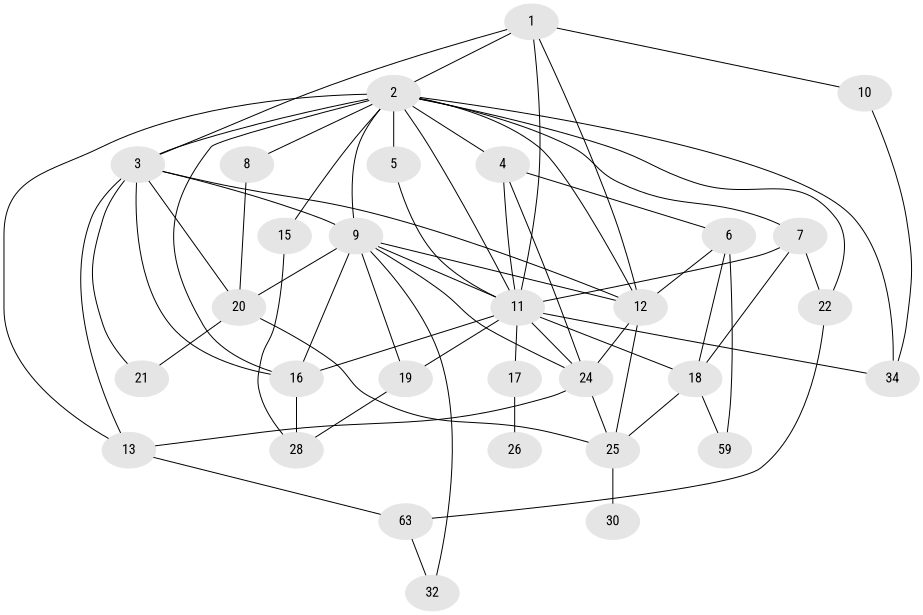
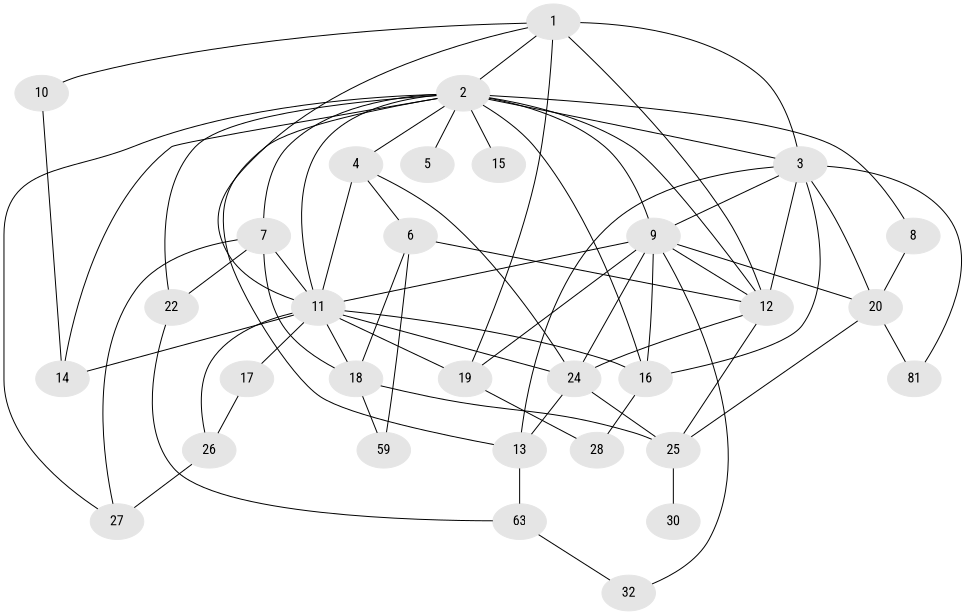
none -> (529, 205)
(430, 249) -> (218, 352)
(265, 347) -> none
(142, 379) -> (914, 379)
(892, 379) -> (62, 379)
none -> (117, 522)
